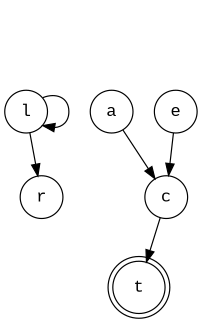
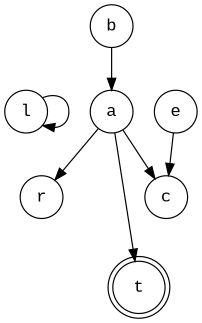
none -> (112, 26)
(33, 149) -> (80, 150)
(155, 234) -> (124, 191)
